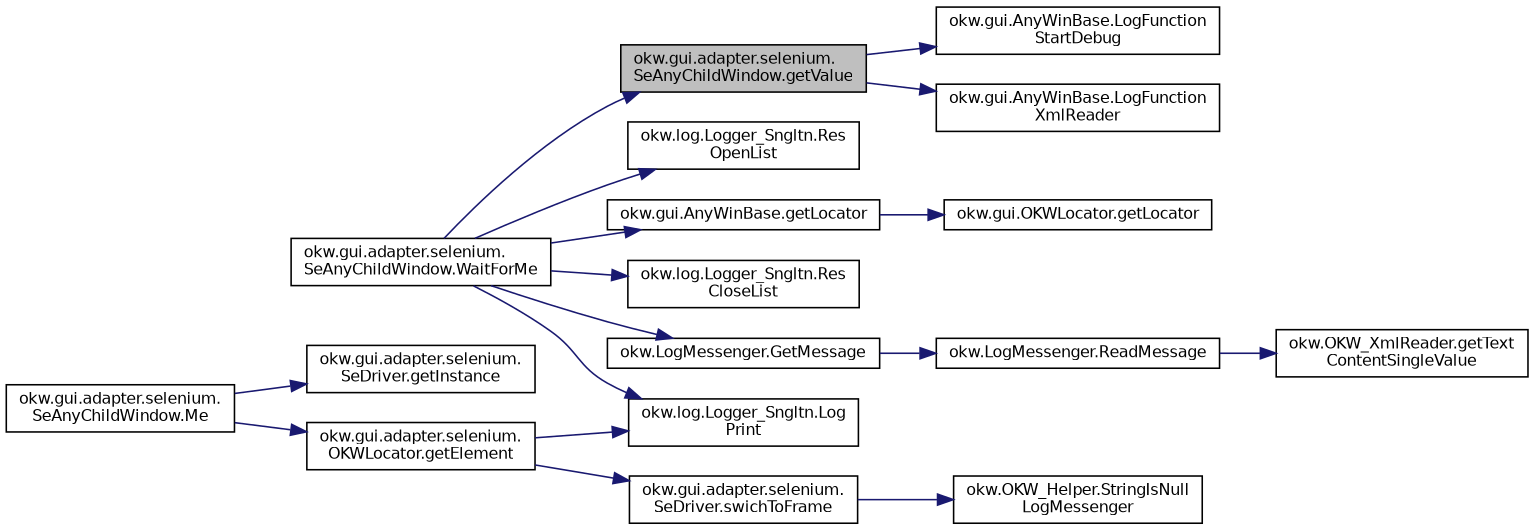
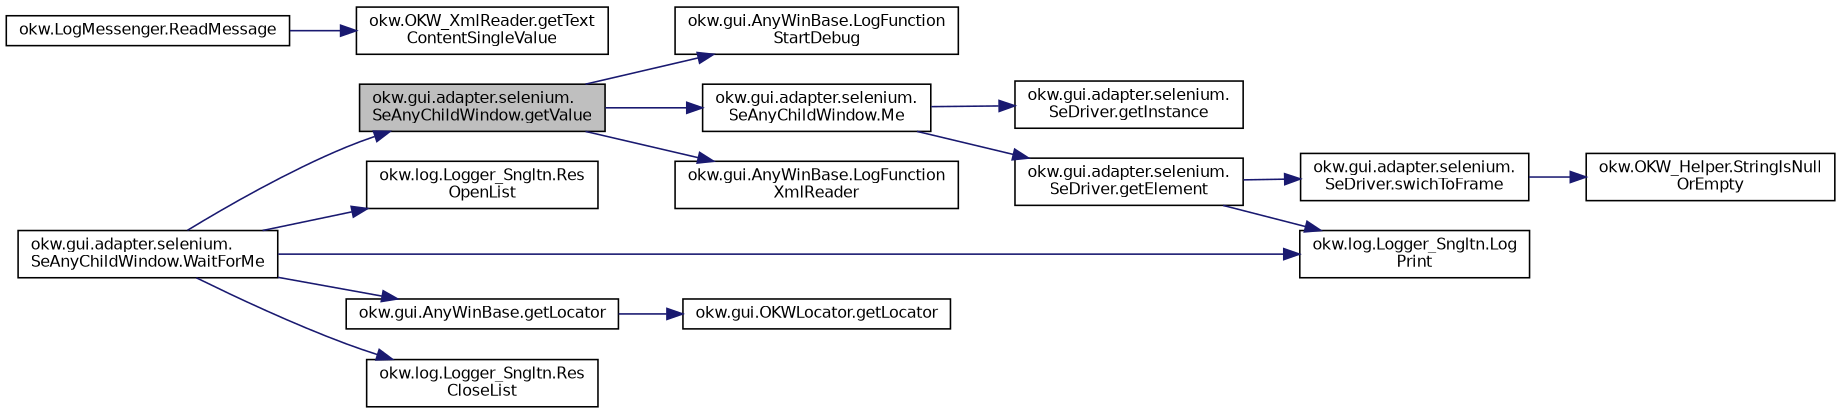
none -> (646, 108)
(744, 353) -> none
(421, 446) -> (1129, 182)
(1078, 500) -> (1711, 177)
